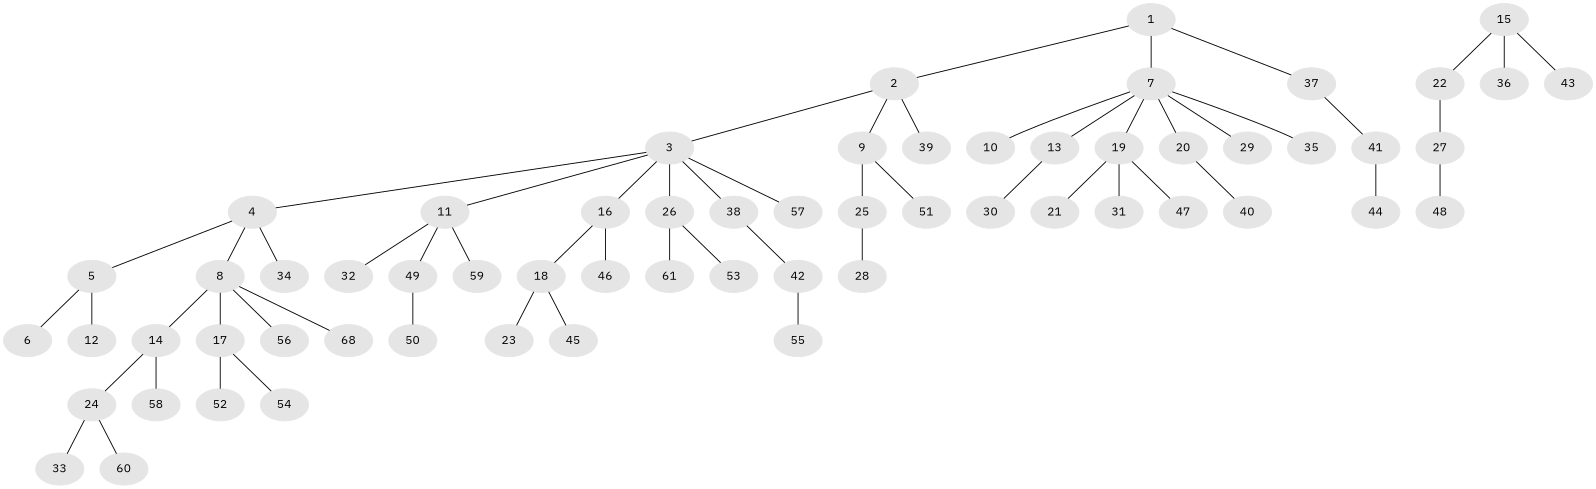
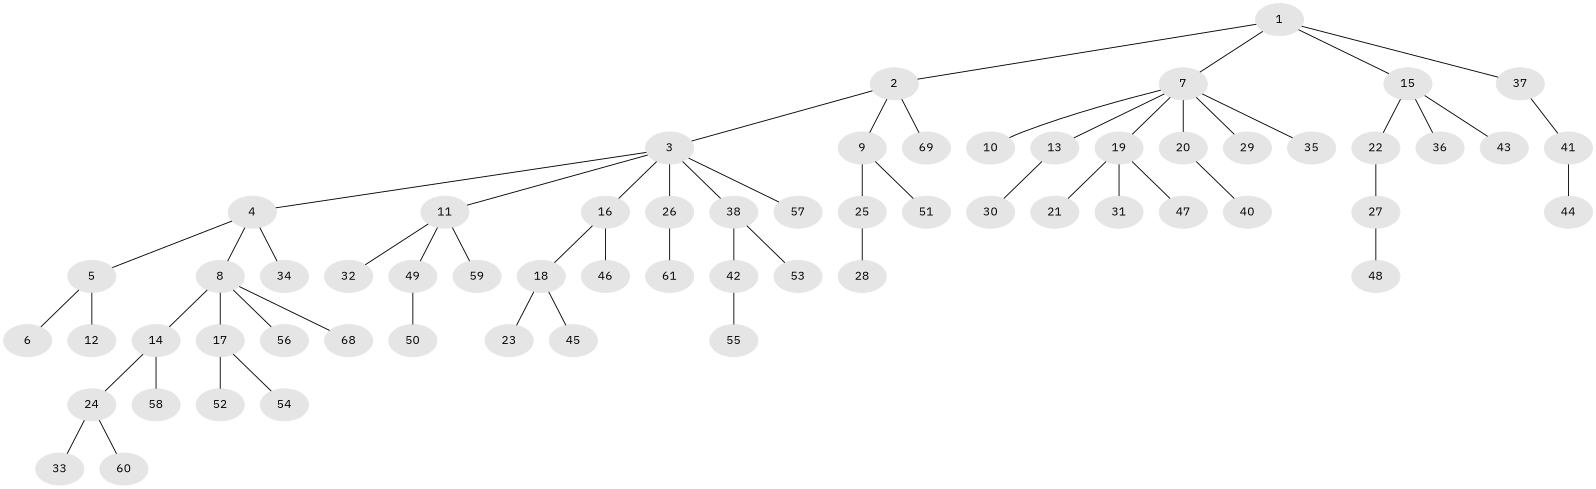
none -> (1344, 52)
(926, 148) -> (926, 148)
(702, 244) -> (766, 244)
